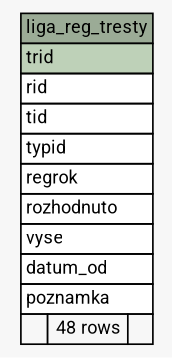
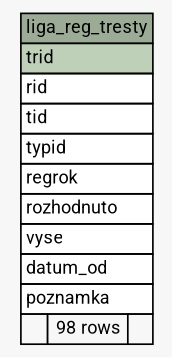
(89, 328) -> (89, 328)
